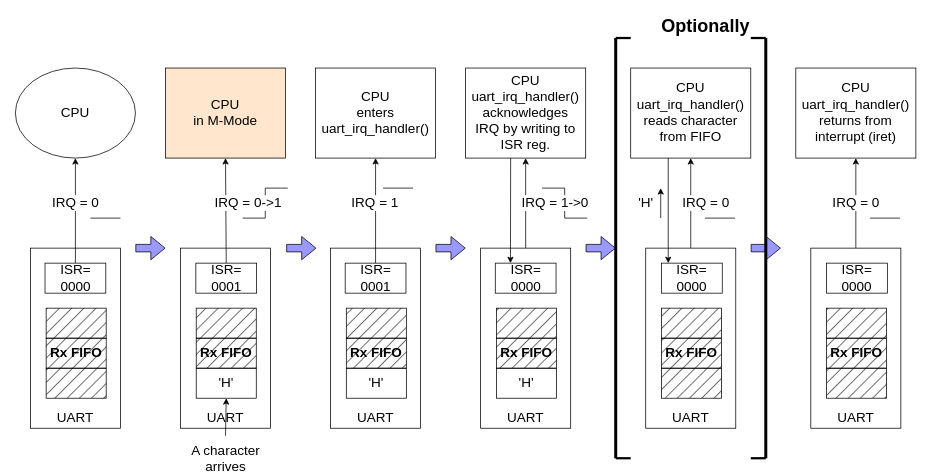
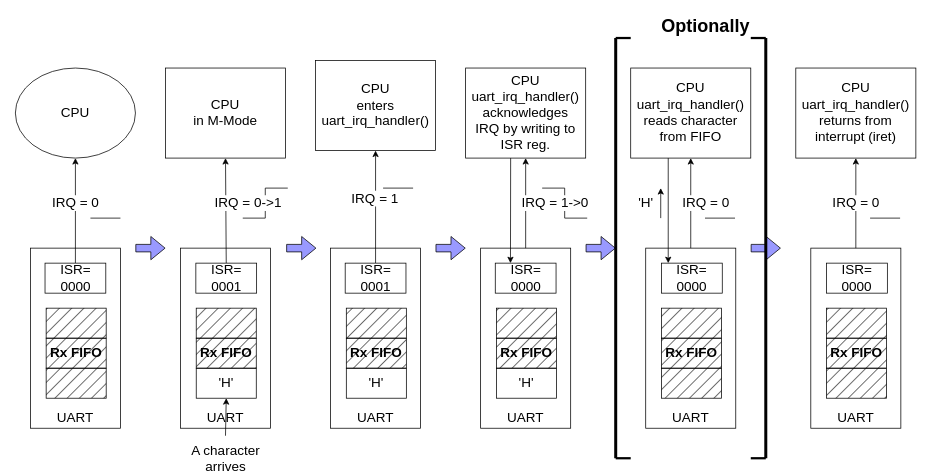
(225, 113) -> (225, 113)
(375, 113) -> (375, 105)
